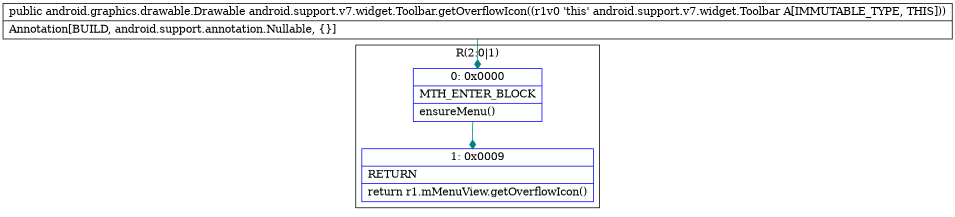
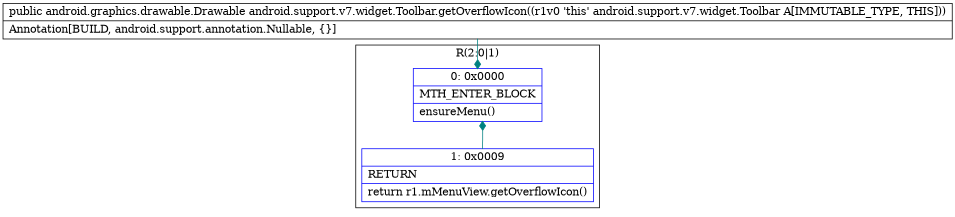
(473, 131) -> (483, 140)
